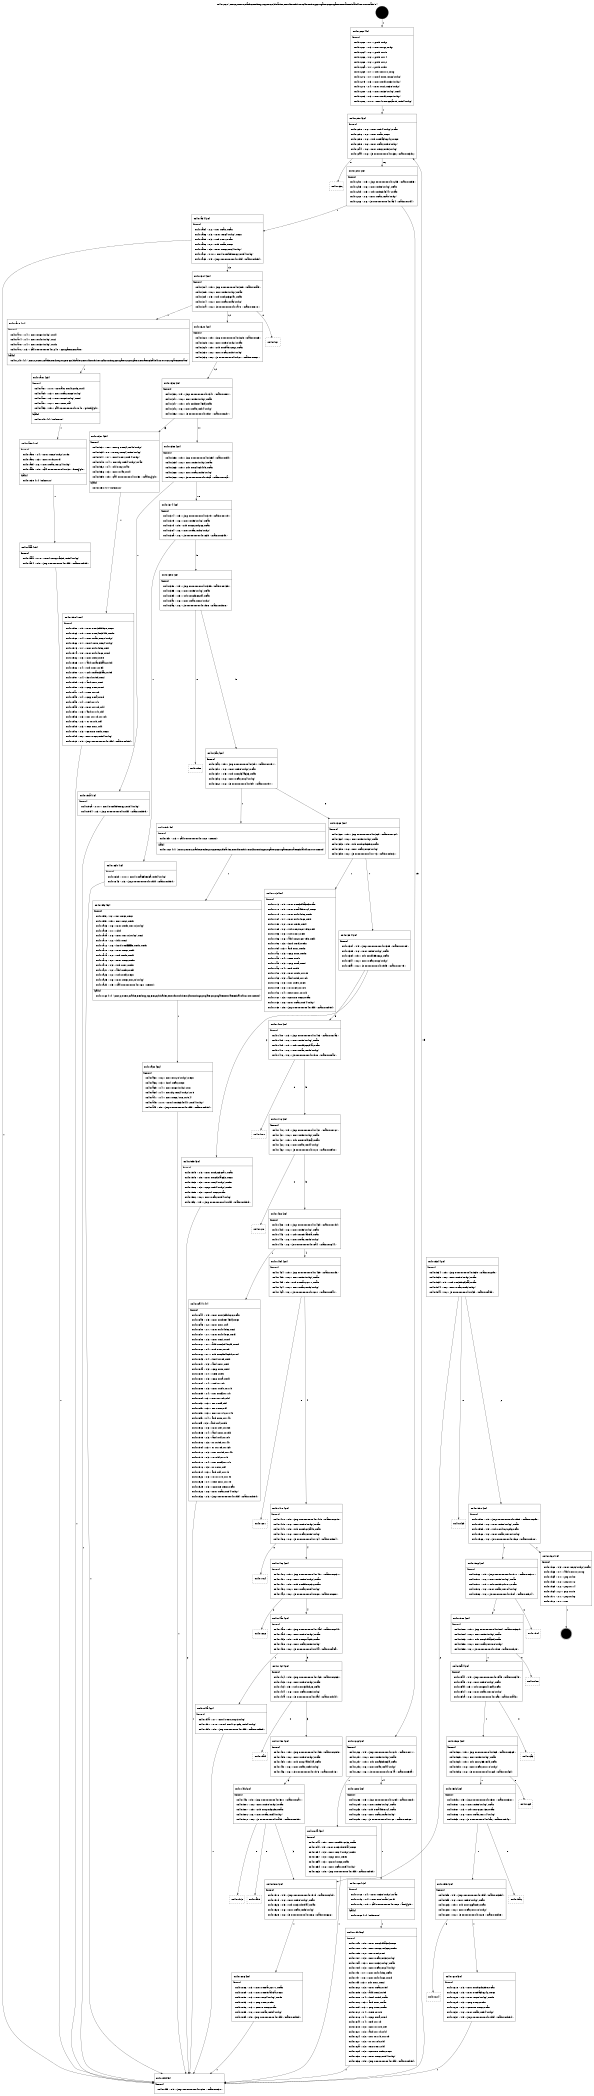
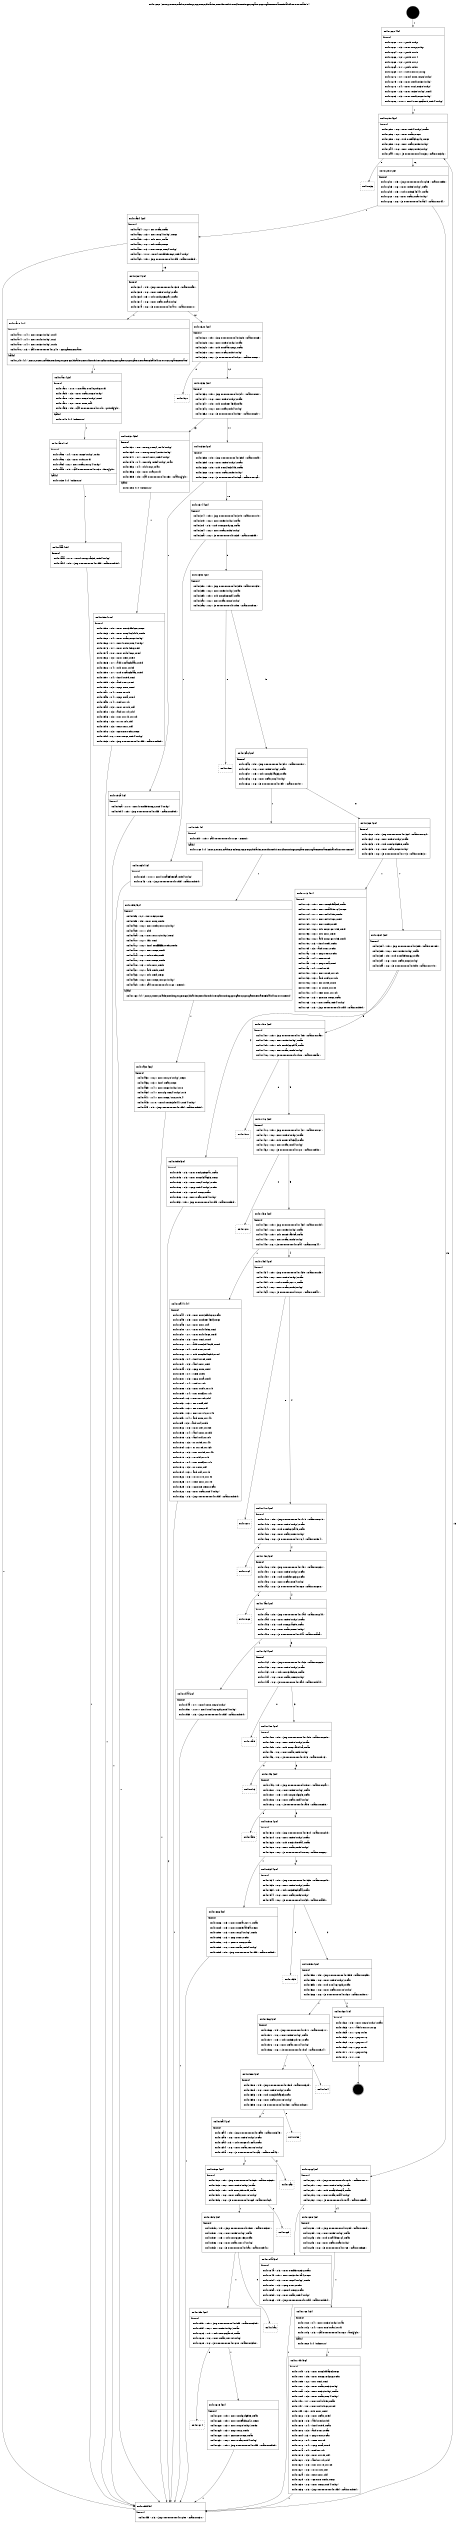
(266, 323) -> (189, 376)
(439, 1622) -> (295, 1860)
(245, 1858) -> (257, 1771)
